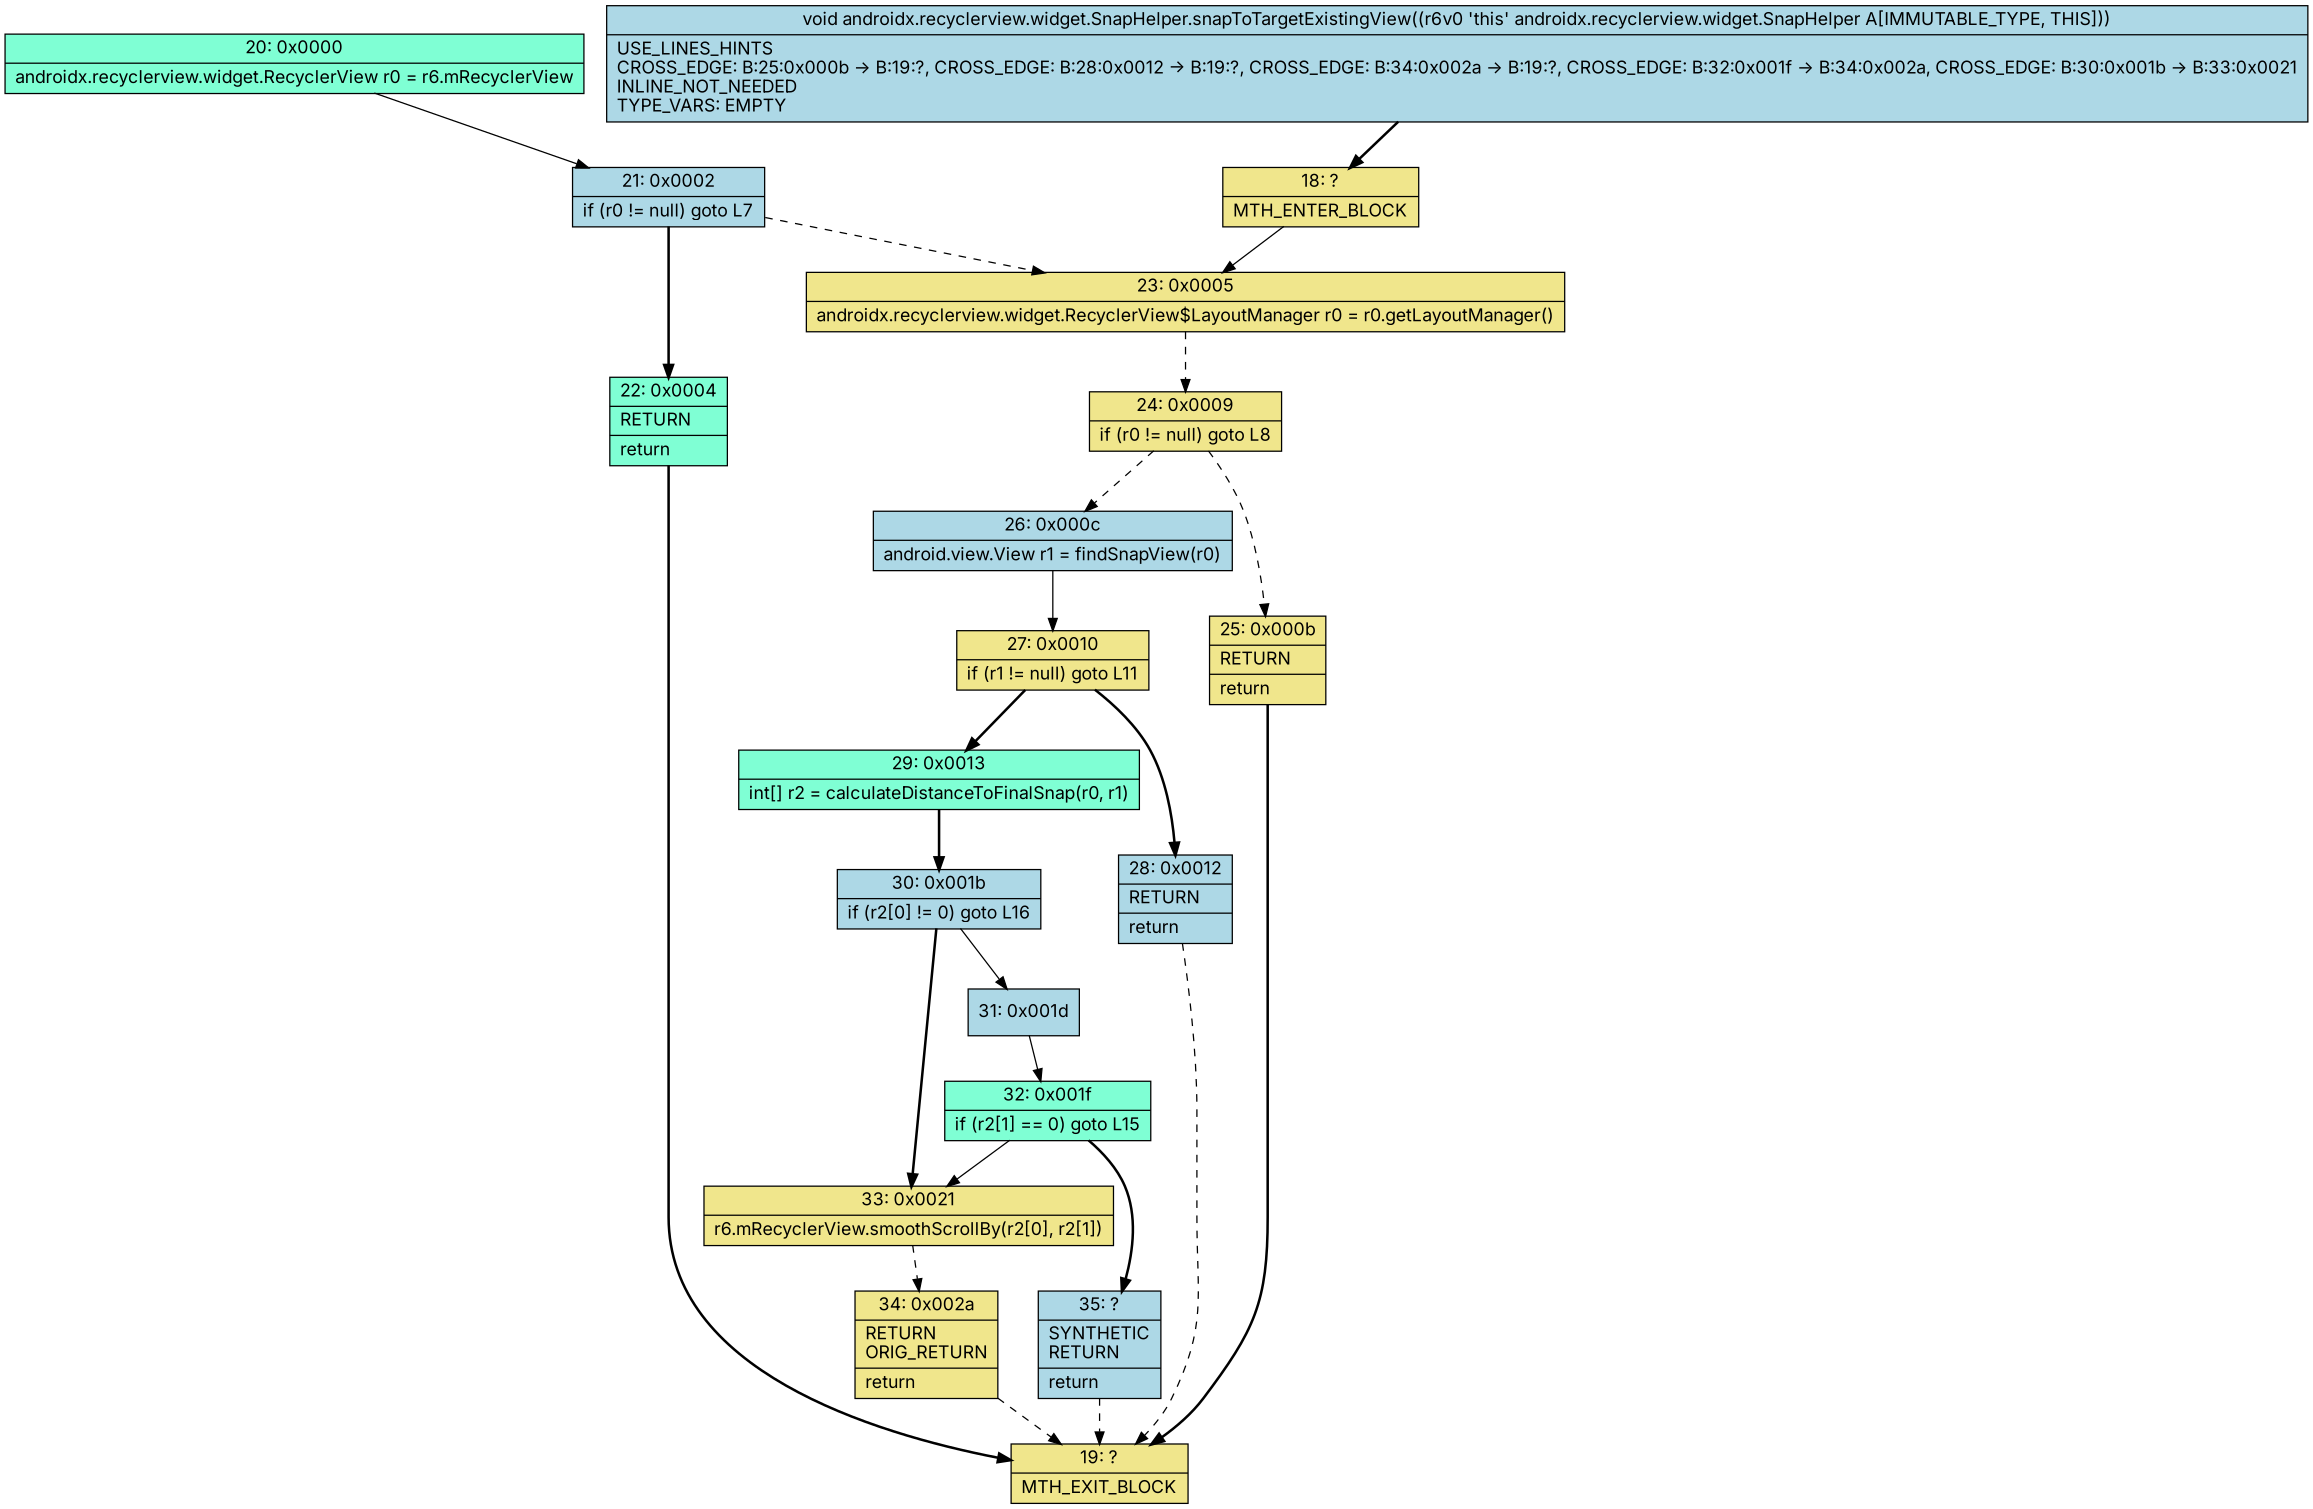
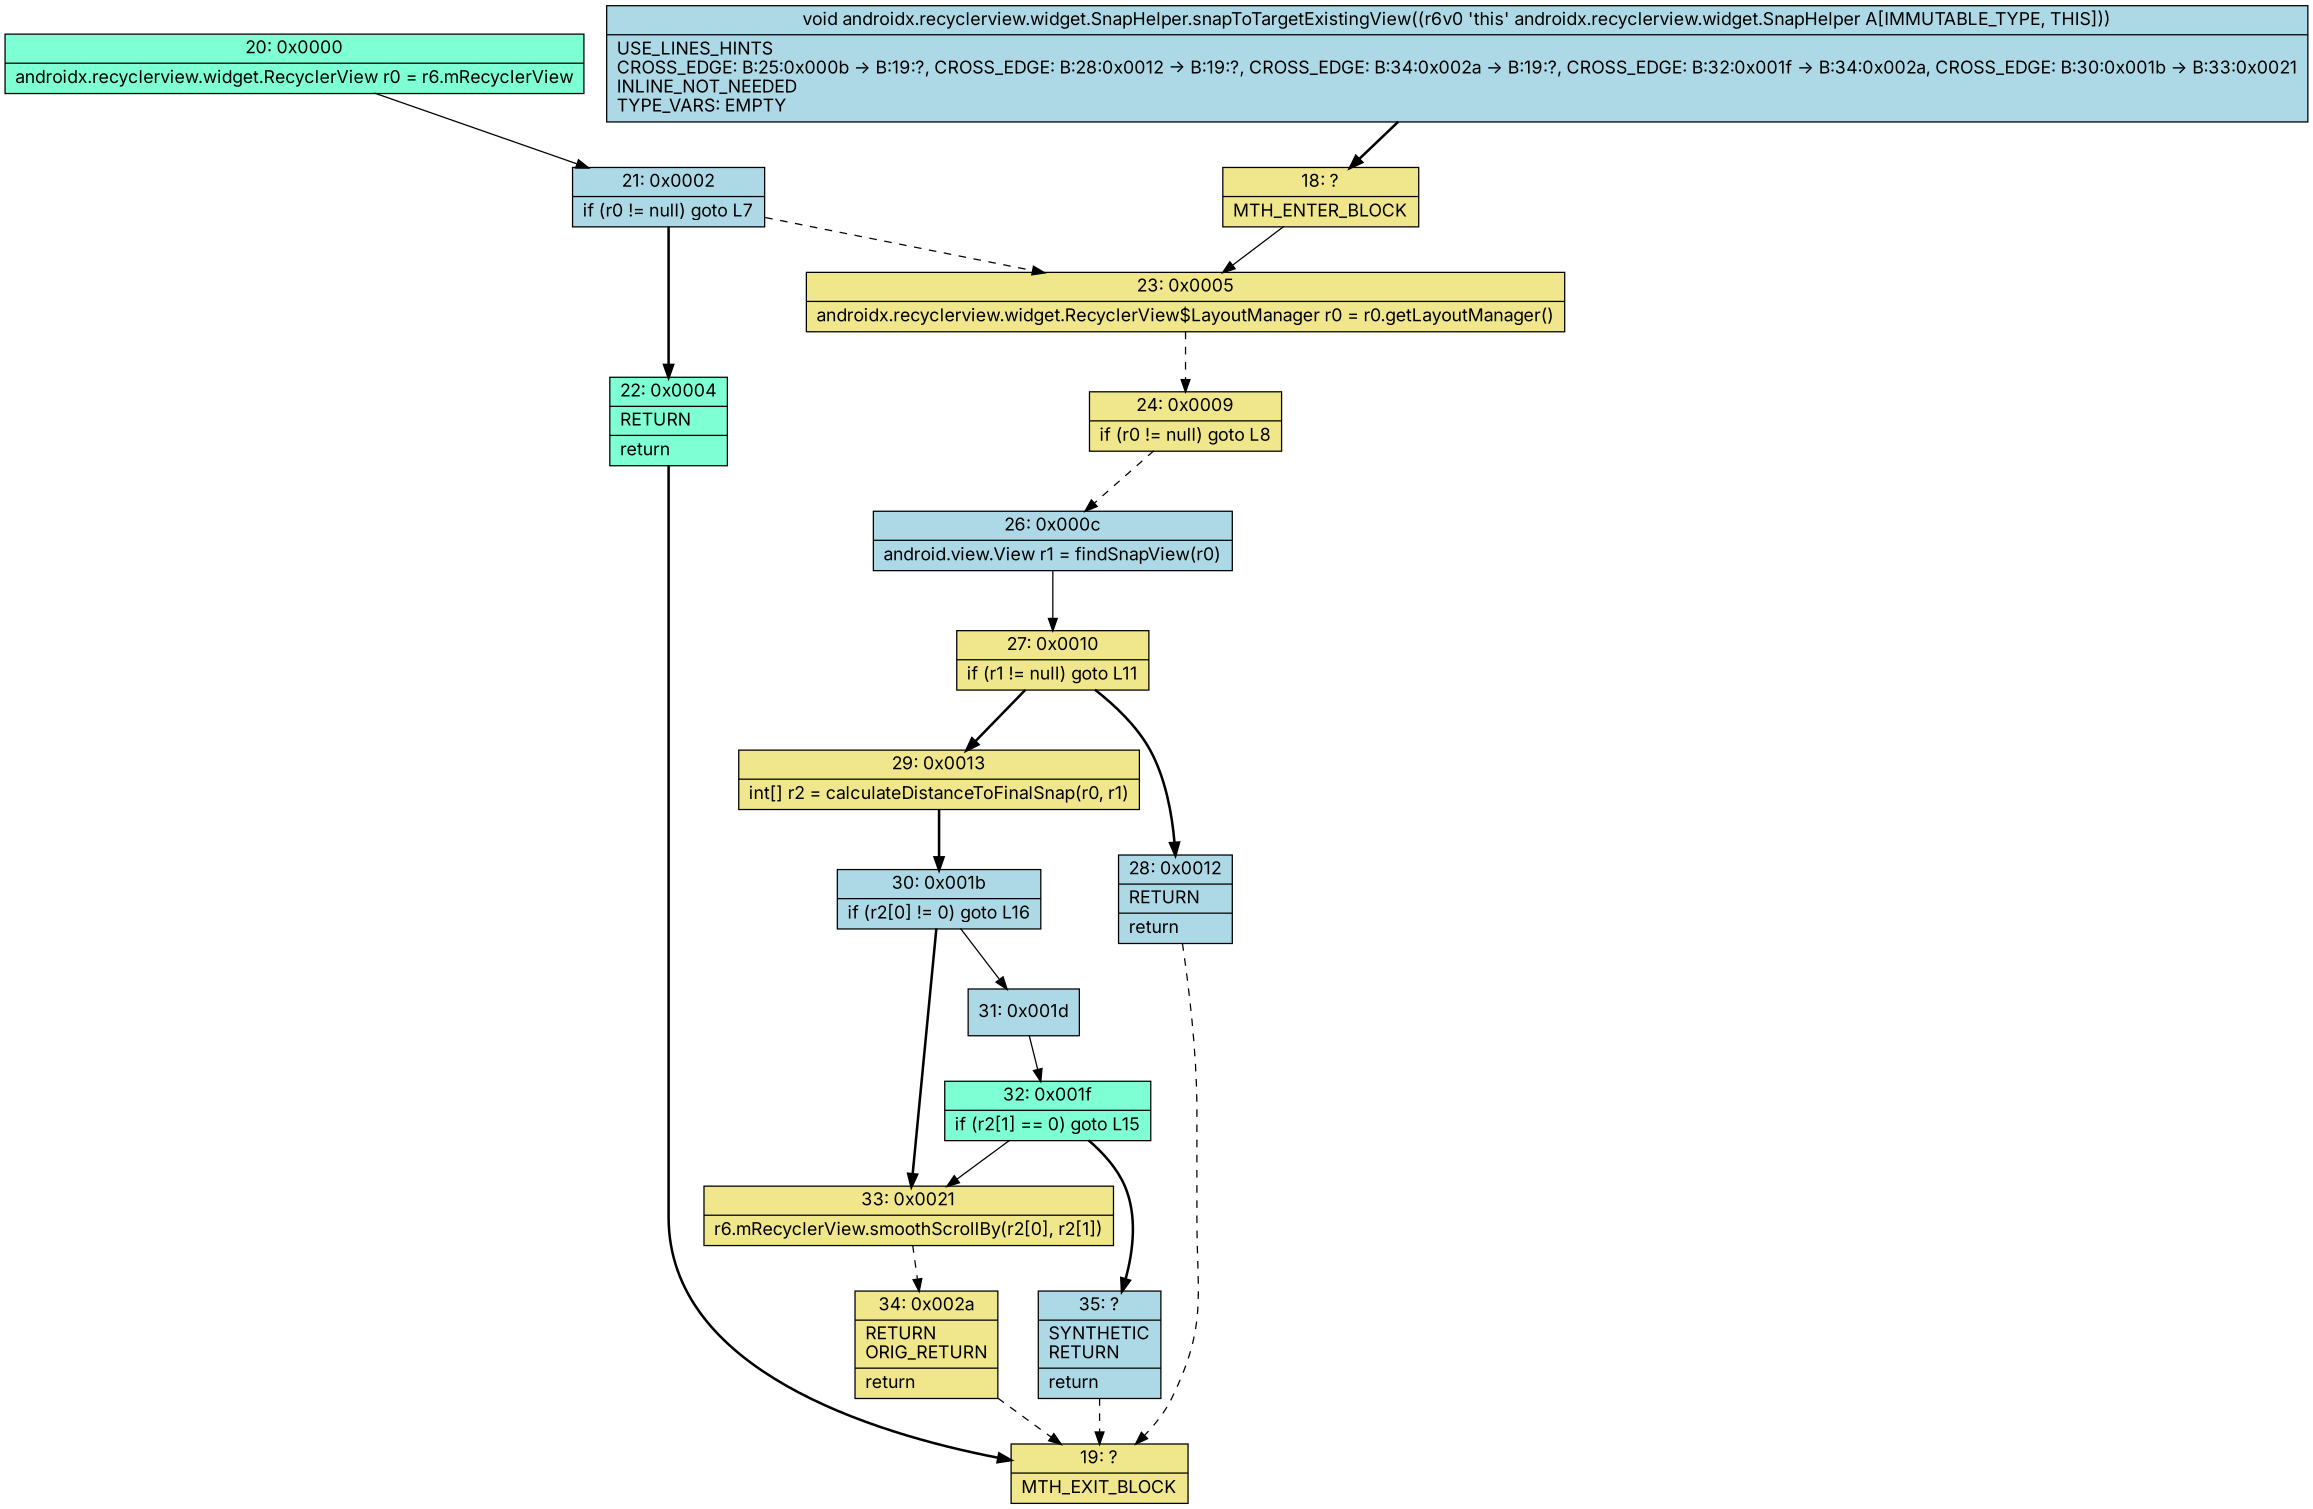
(1268, 660) -> none
(939, 780) -> (939, 780)
